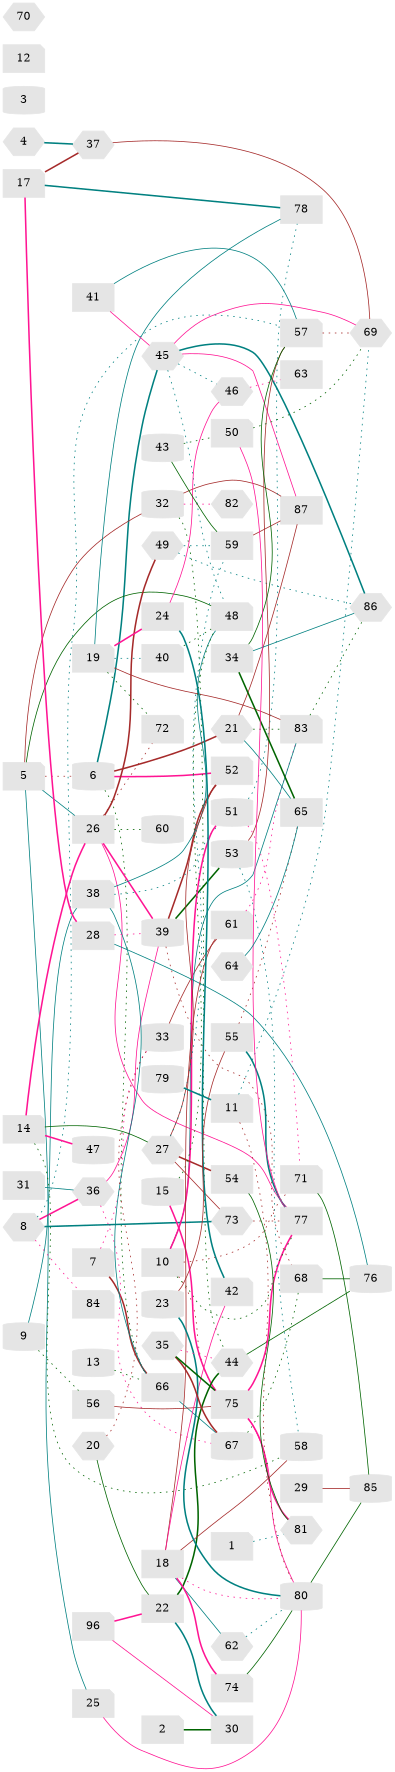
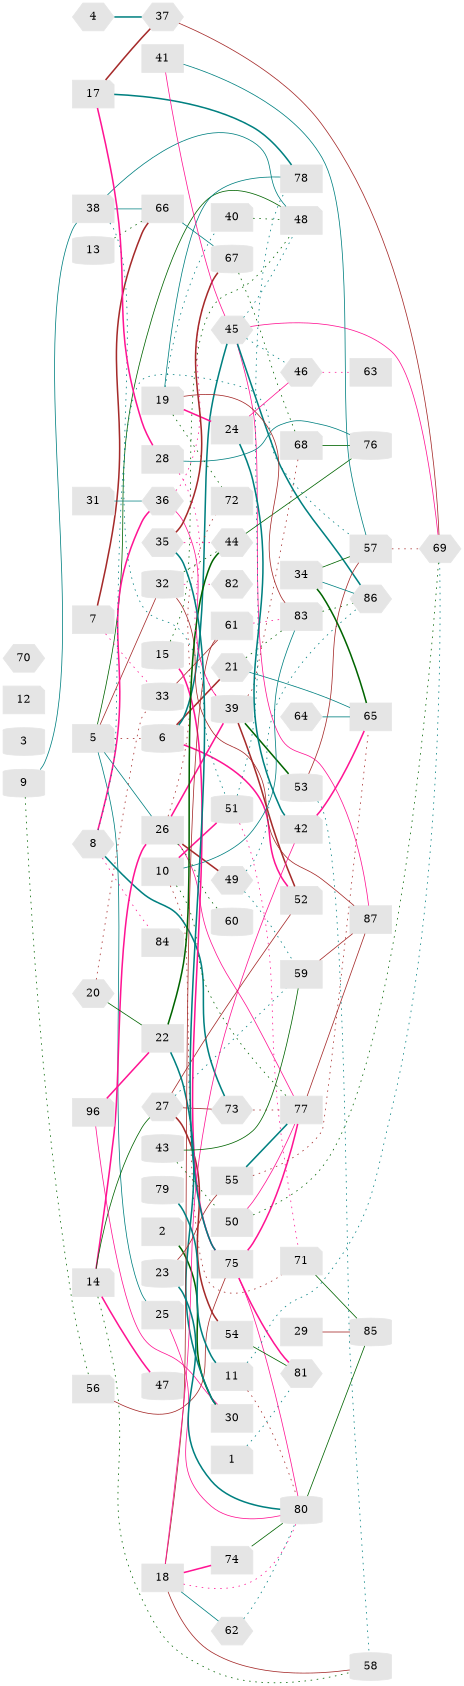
(283, 577) -> (329, 1035)
none -> (343, 775)
(124, 1082) -> none
(197, 1334) -> none
(191, 1369) -> (197, 901)
